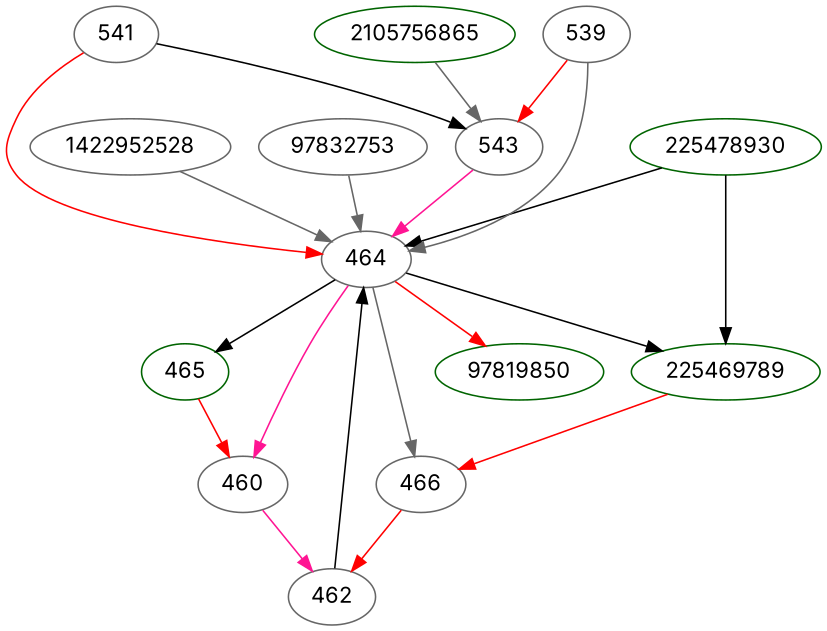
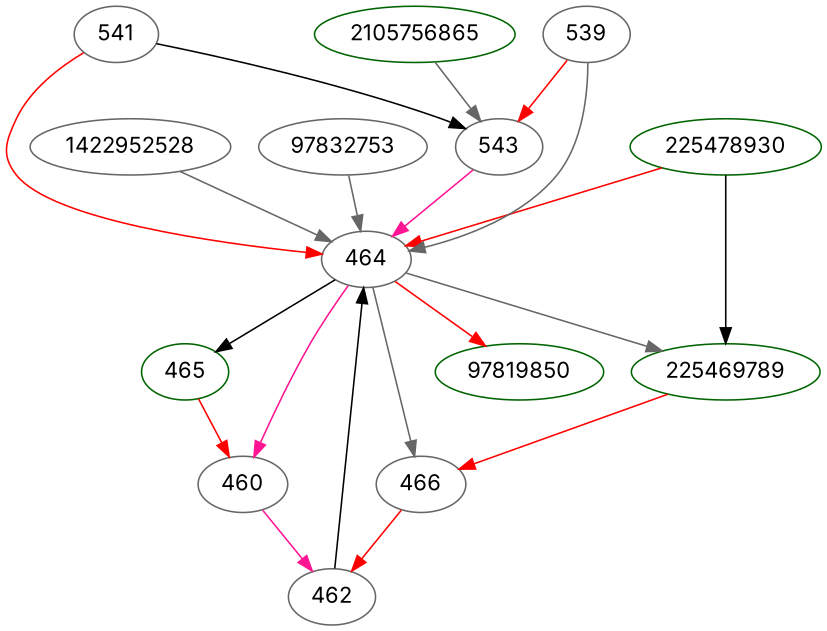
(541, 205) -> (541, 205)
(527, 310) -> (527, 310)
